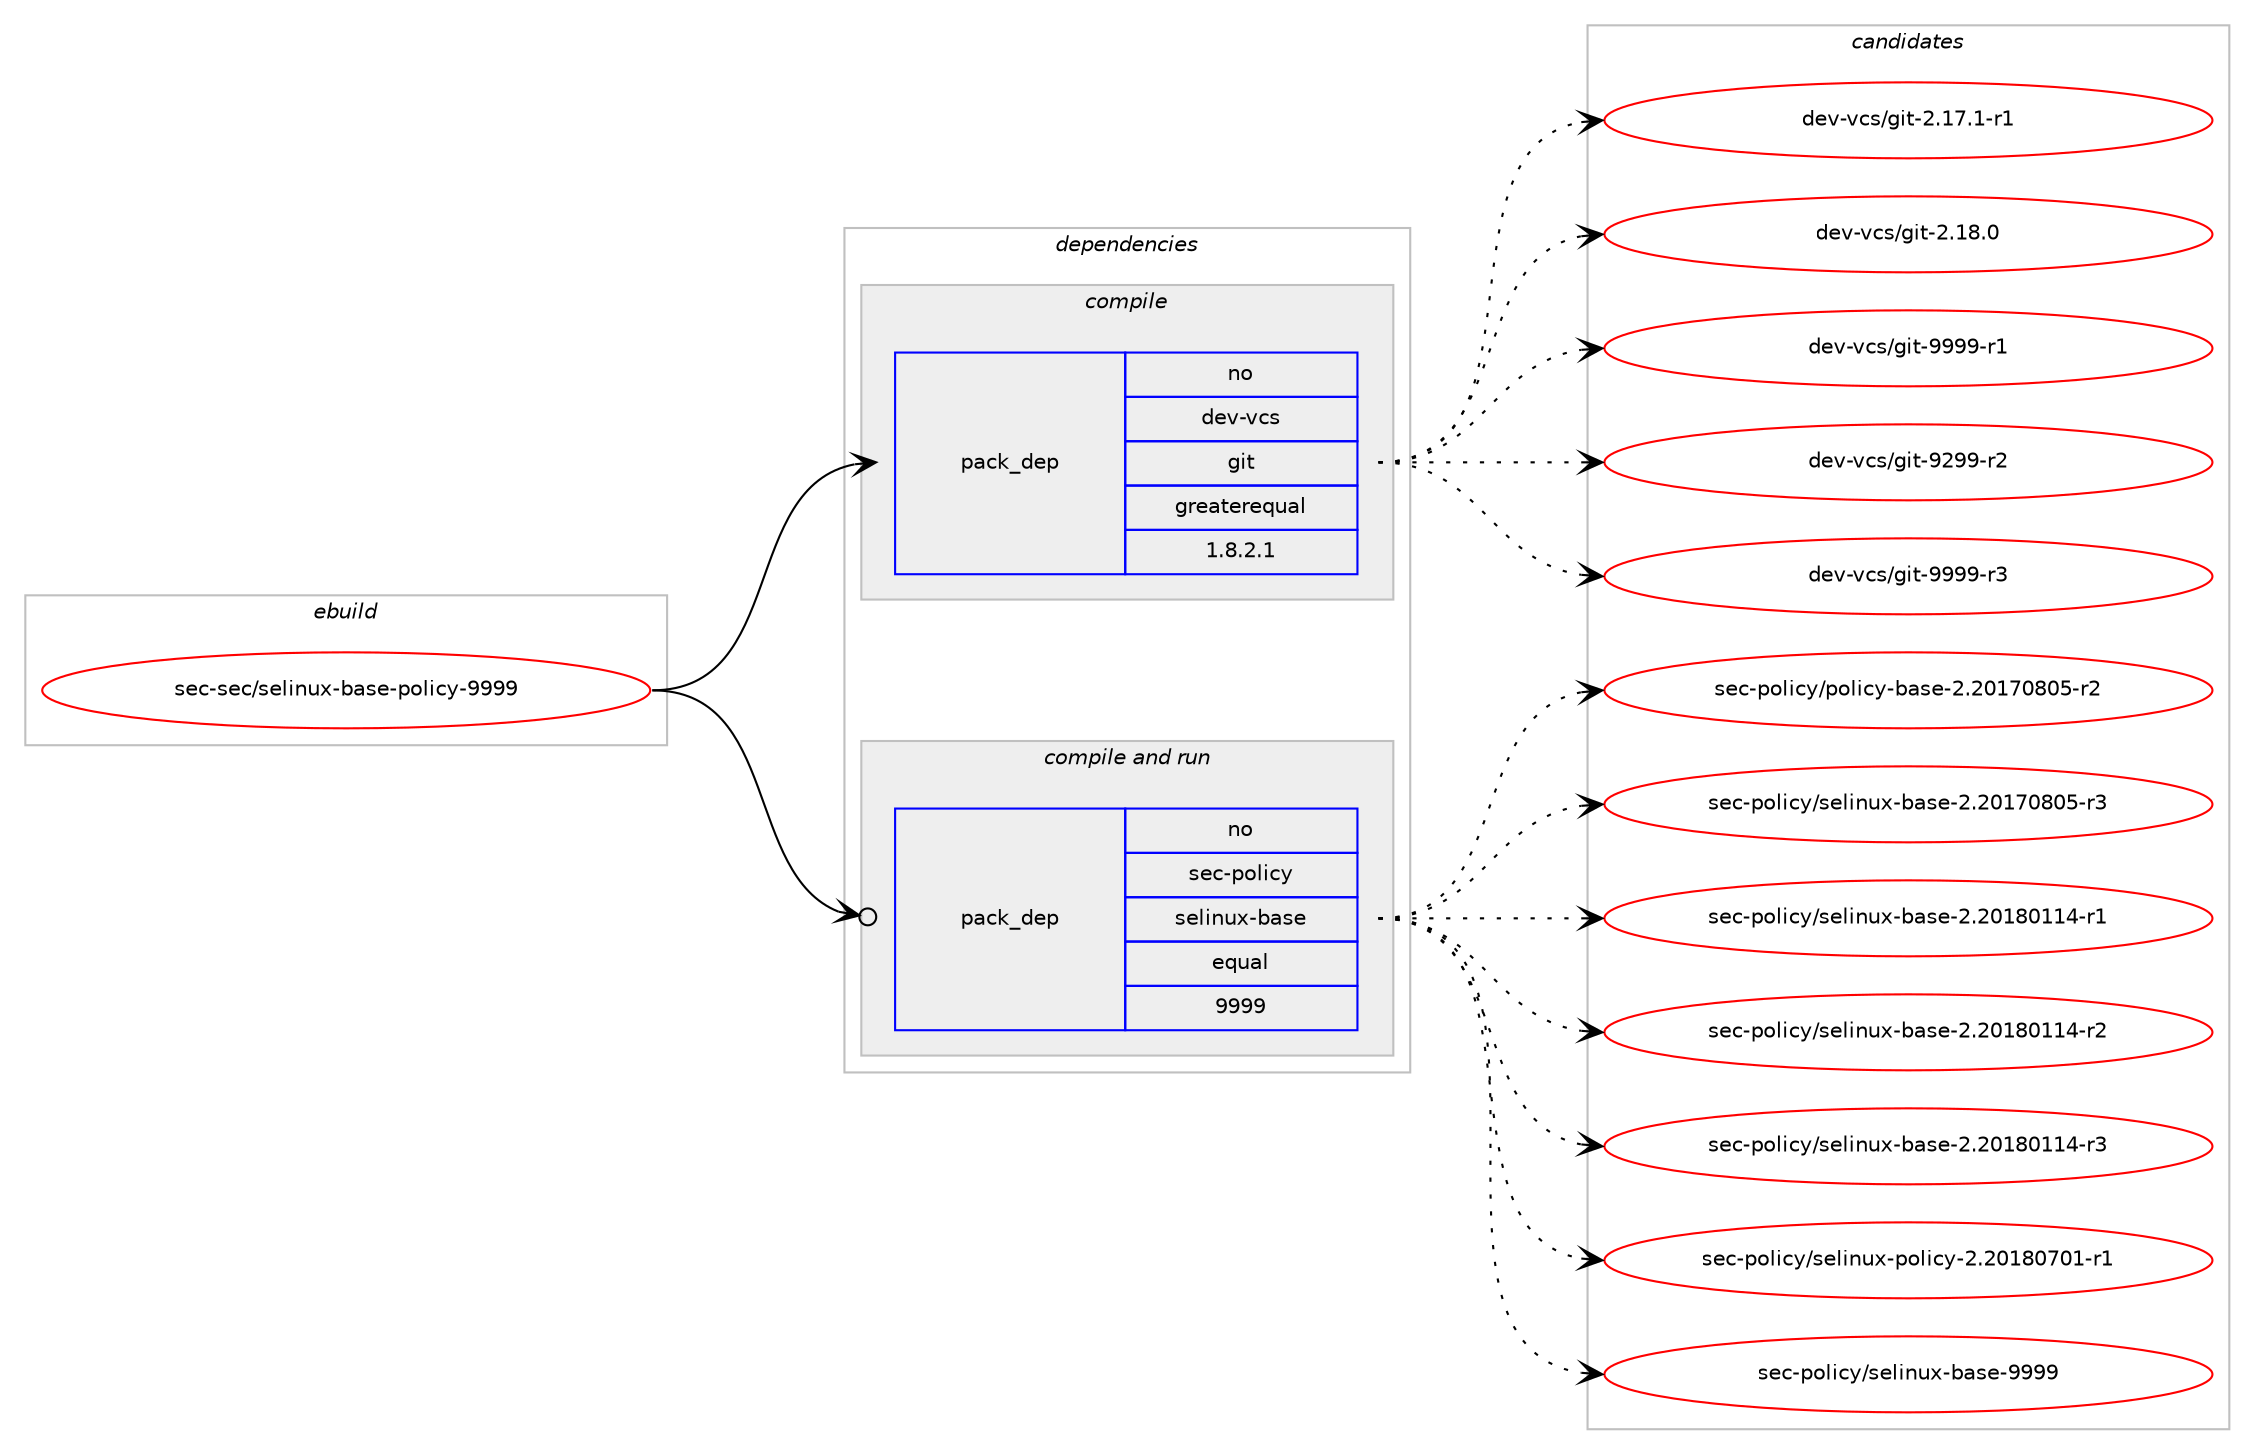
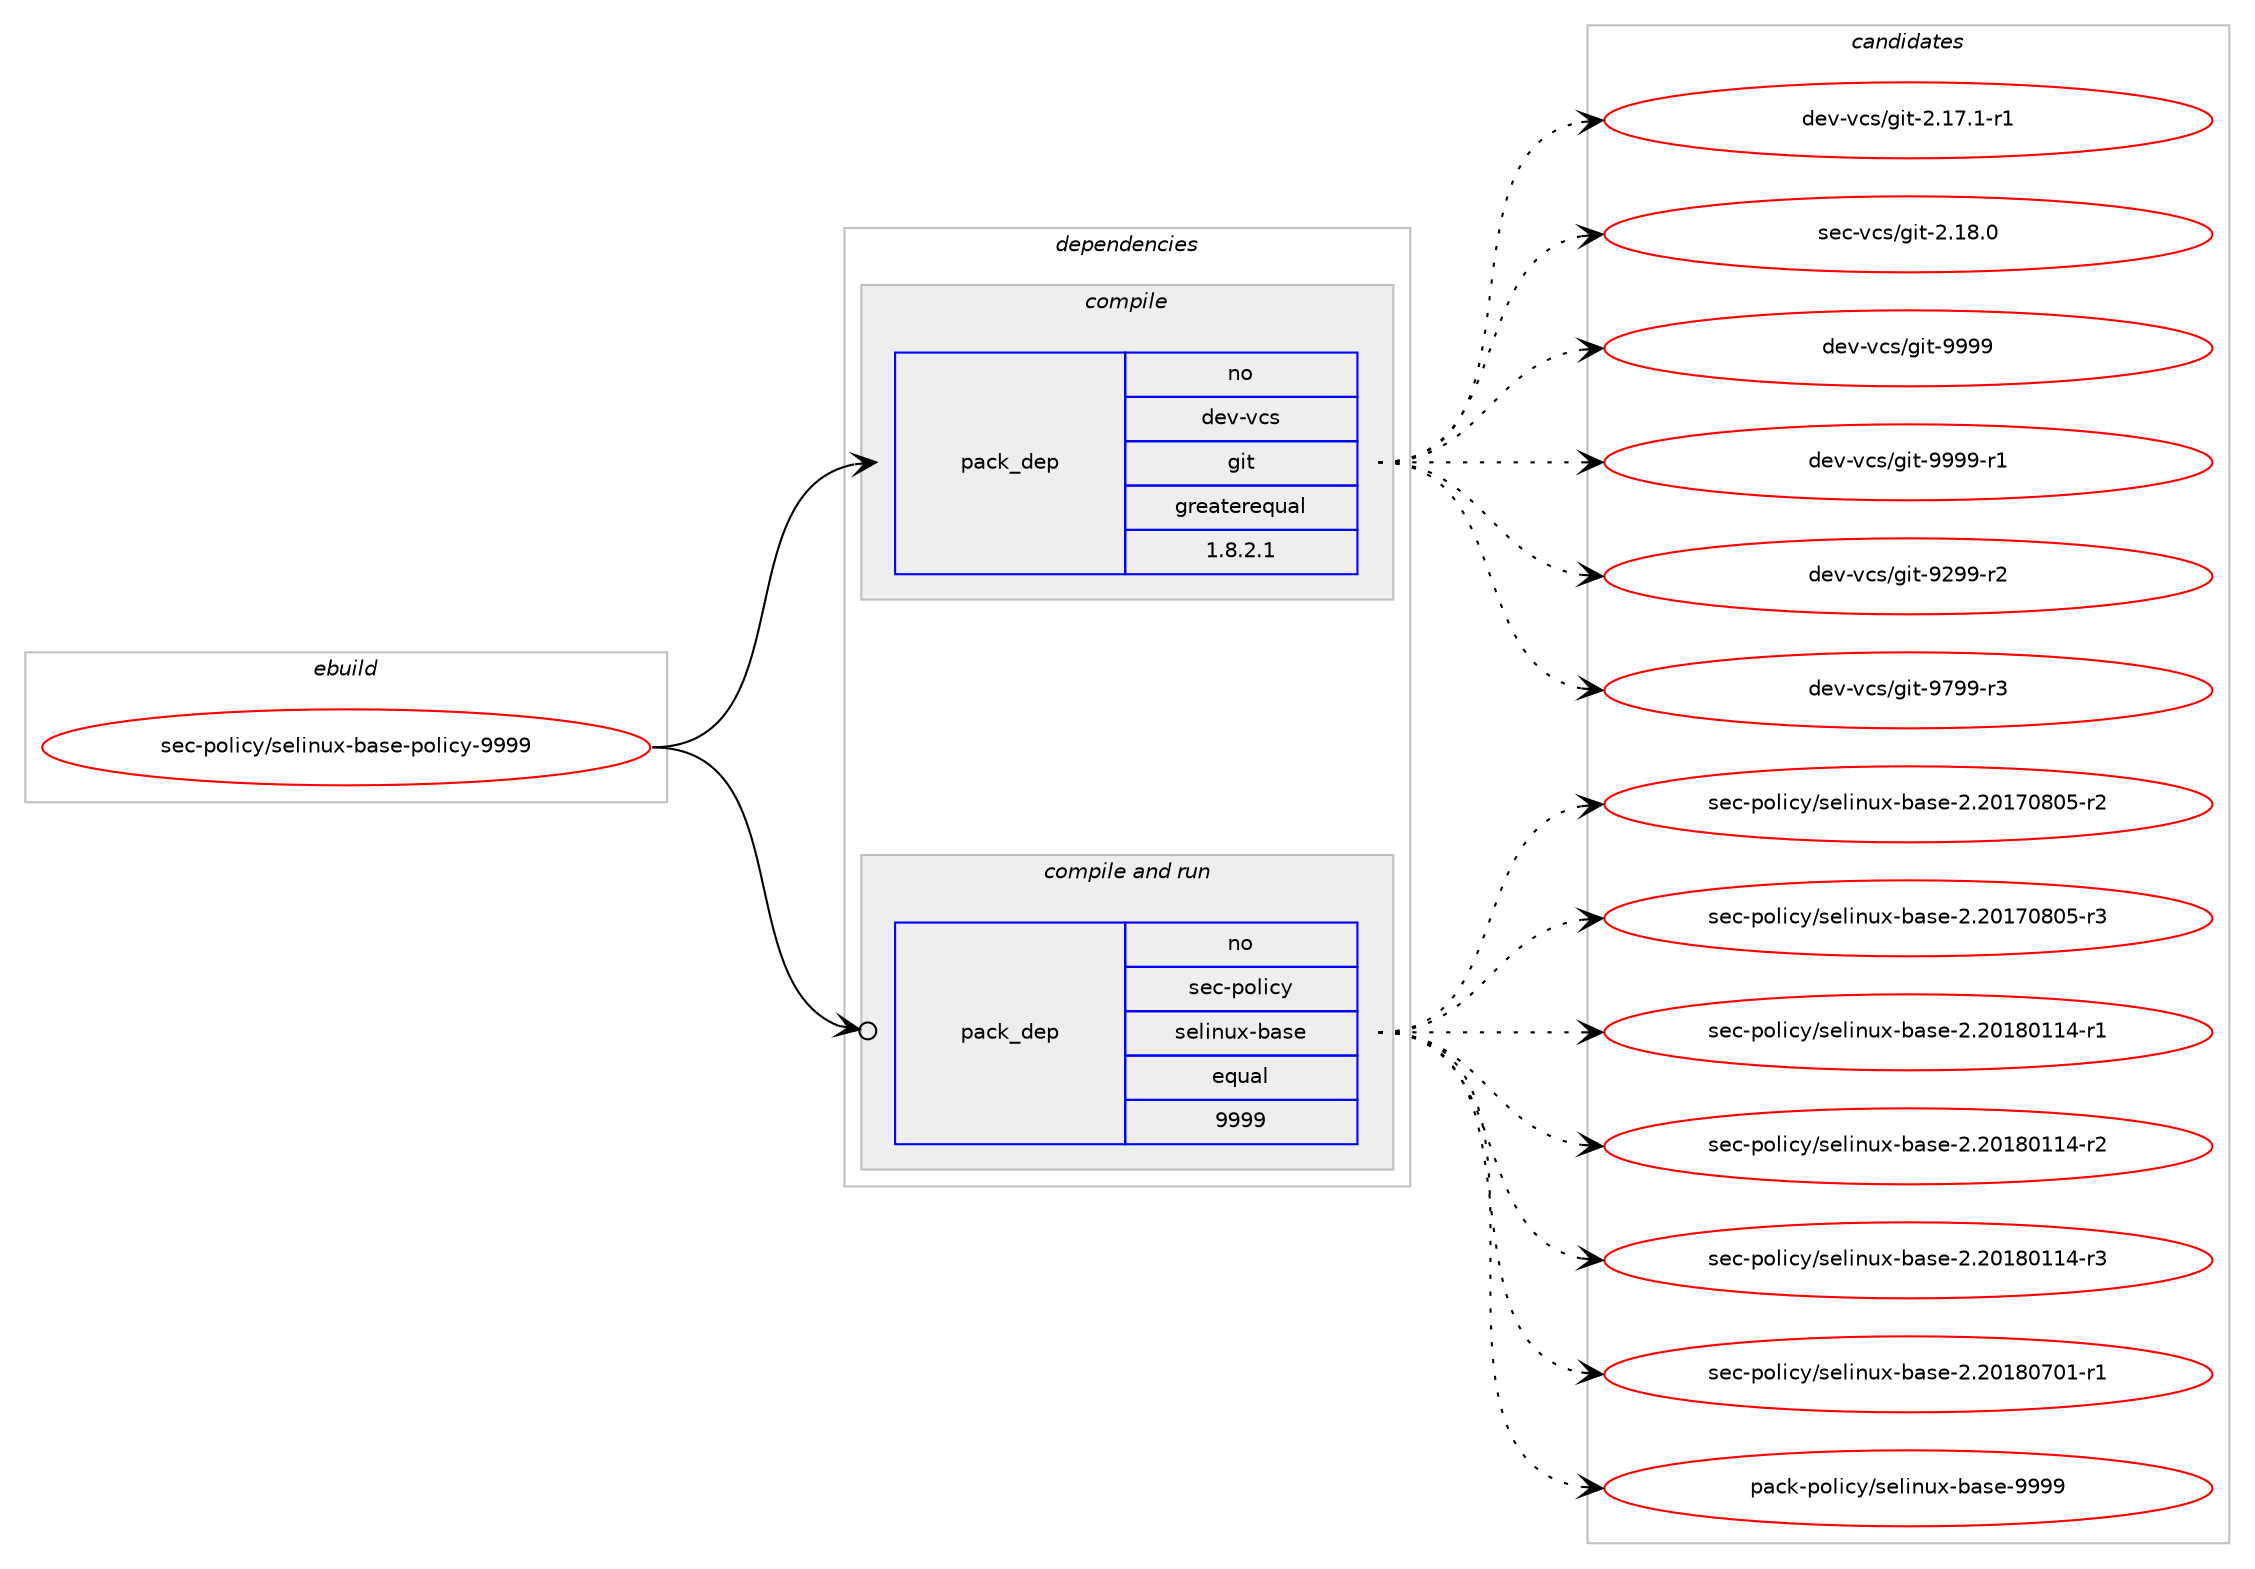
(1908, 234) -> (1908, 234)
none -> (1908, 348)
(1908, 576) -> (1908, 690)
(346, 690) -> (346, 747)
(1908, 690) -> (1908, 804)
(1908, 1260) -> (1908, 1374)
(1908, 1374) -> (1908, 1488)
